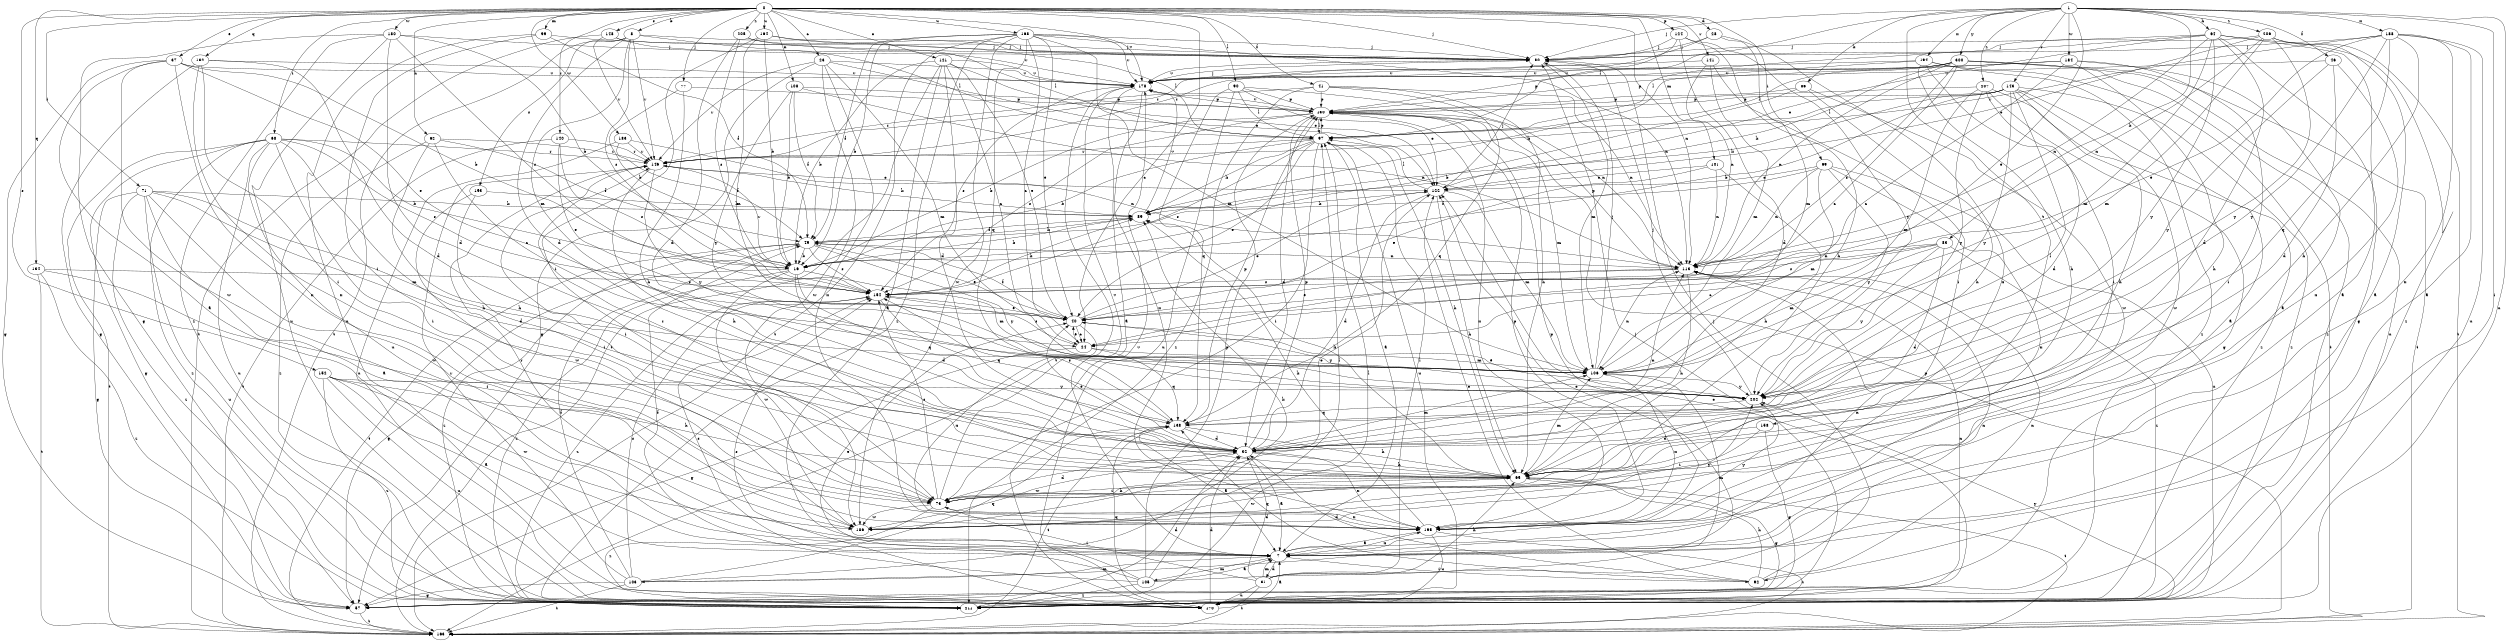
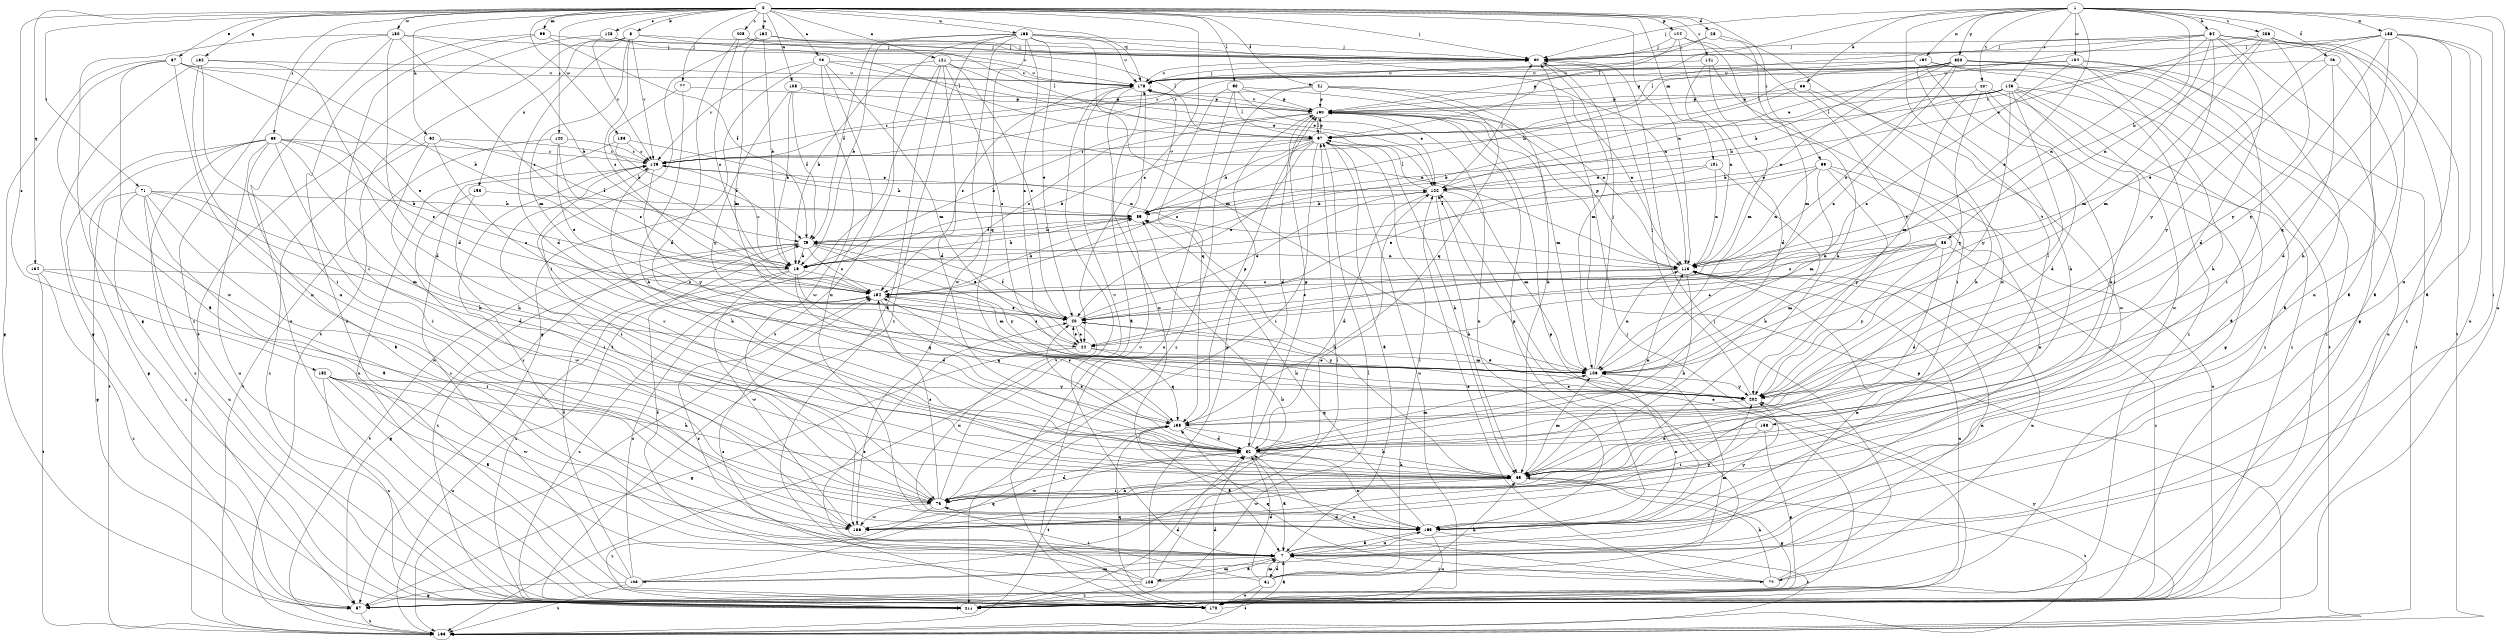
(393, 347) -> (396, 347)
(1757, 582) -> (1771, 582)
